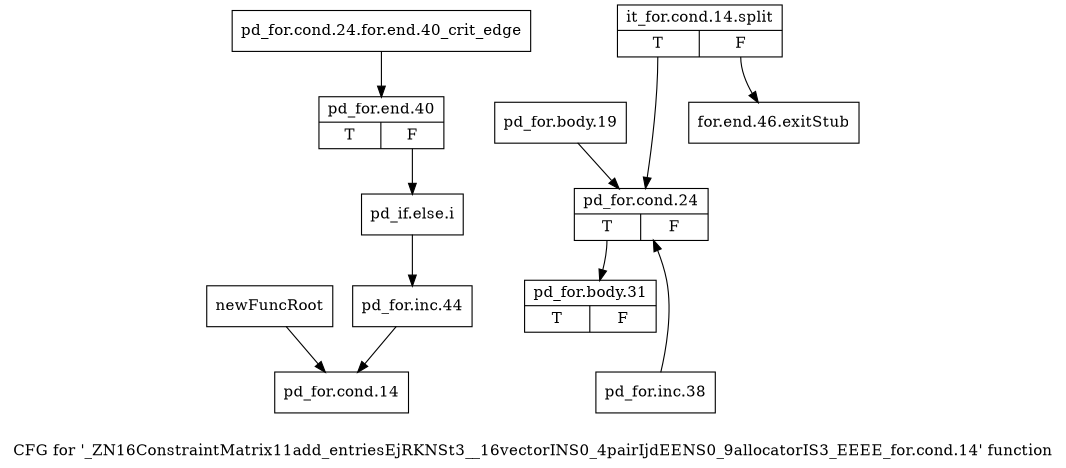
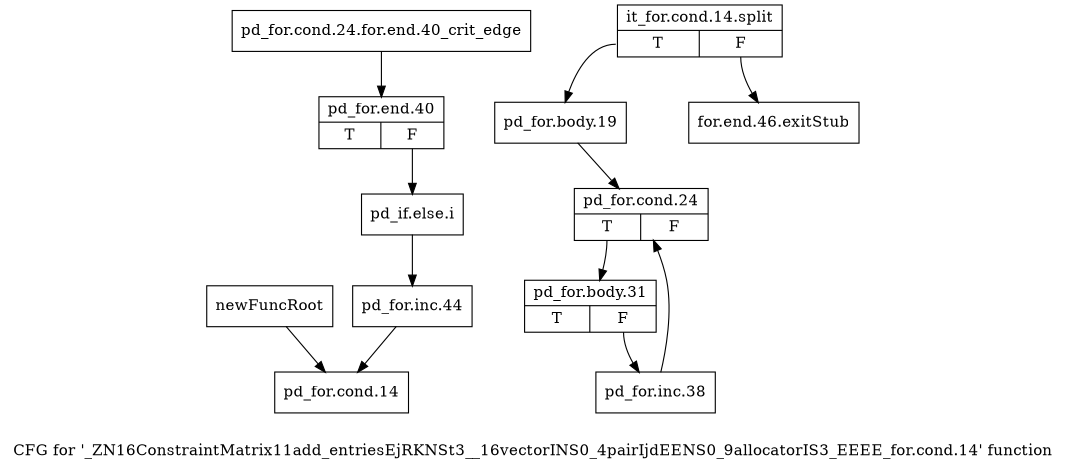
(655, 117) -> (586, 61)
none -> (626, 348)
